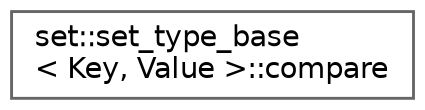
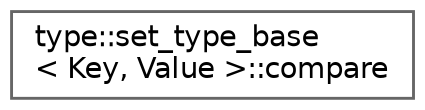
(213, 55) -> (213, 55)
